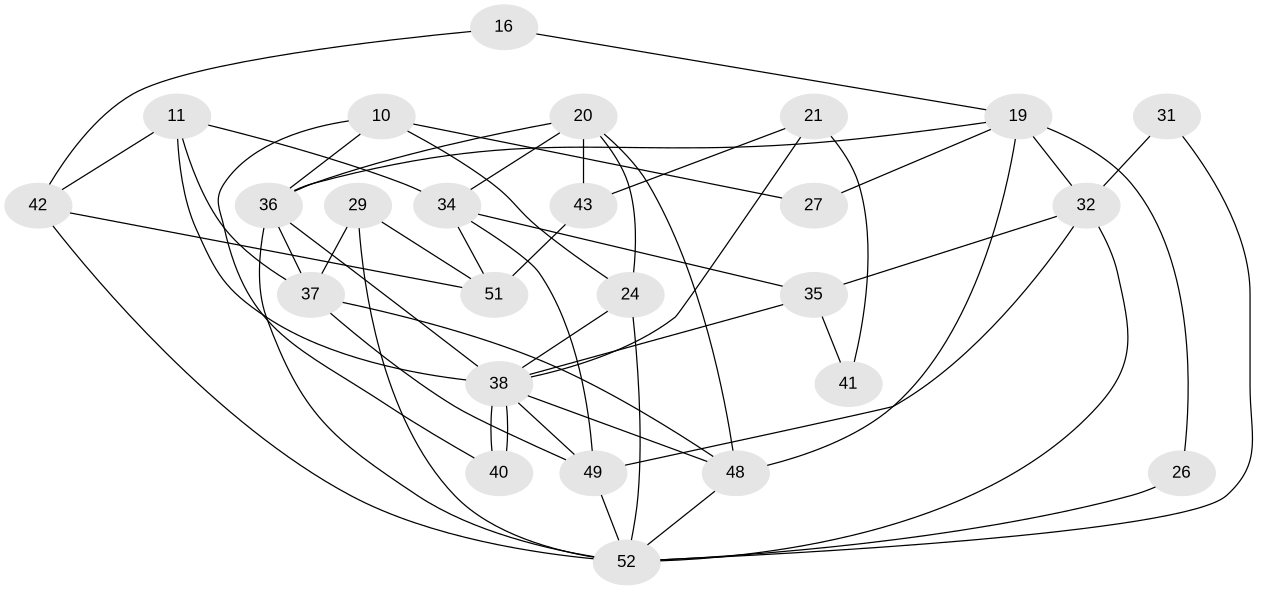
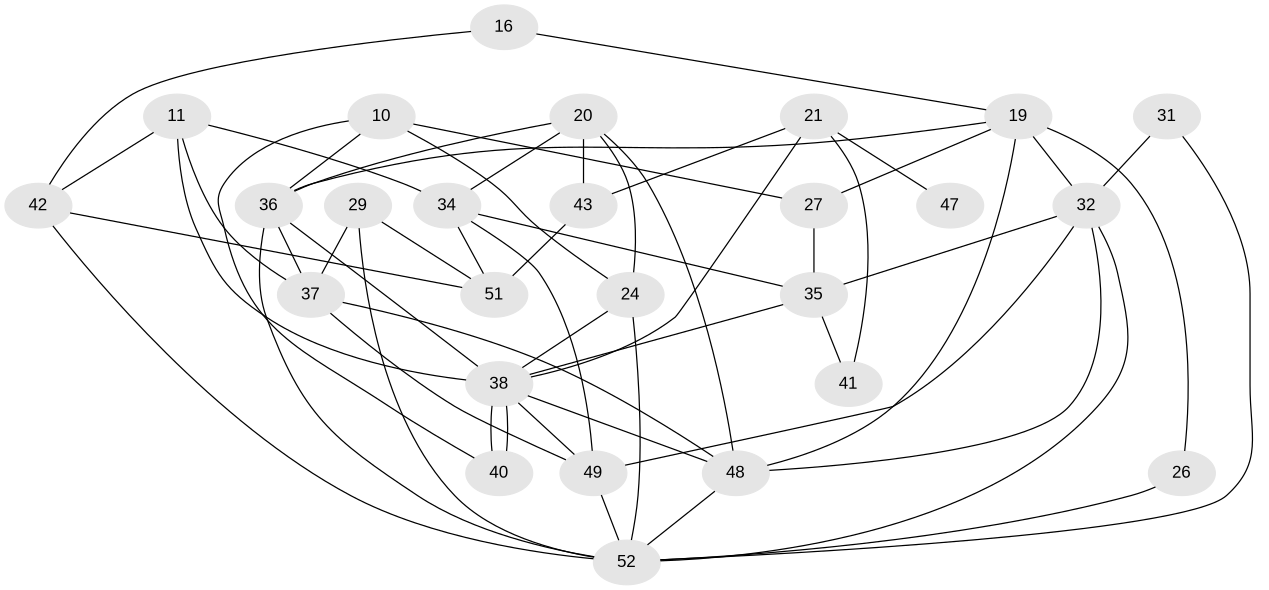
none -> (950, 206)
none -> (814, 250)
none -> (1015, 435)
